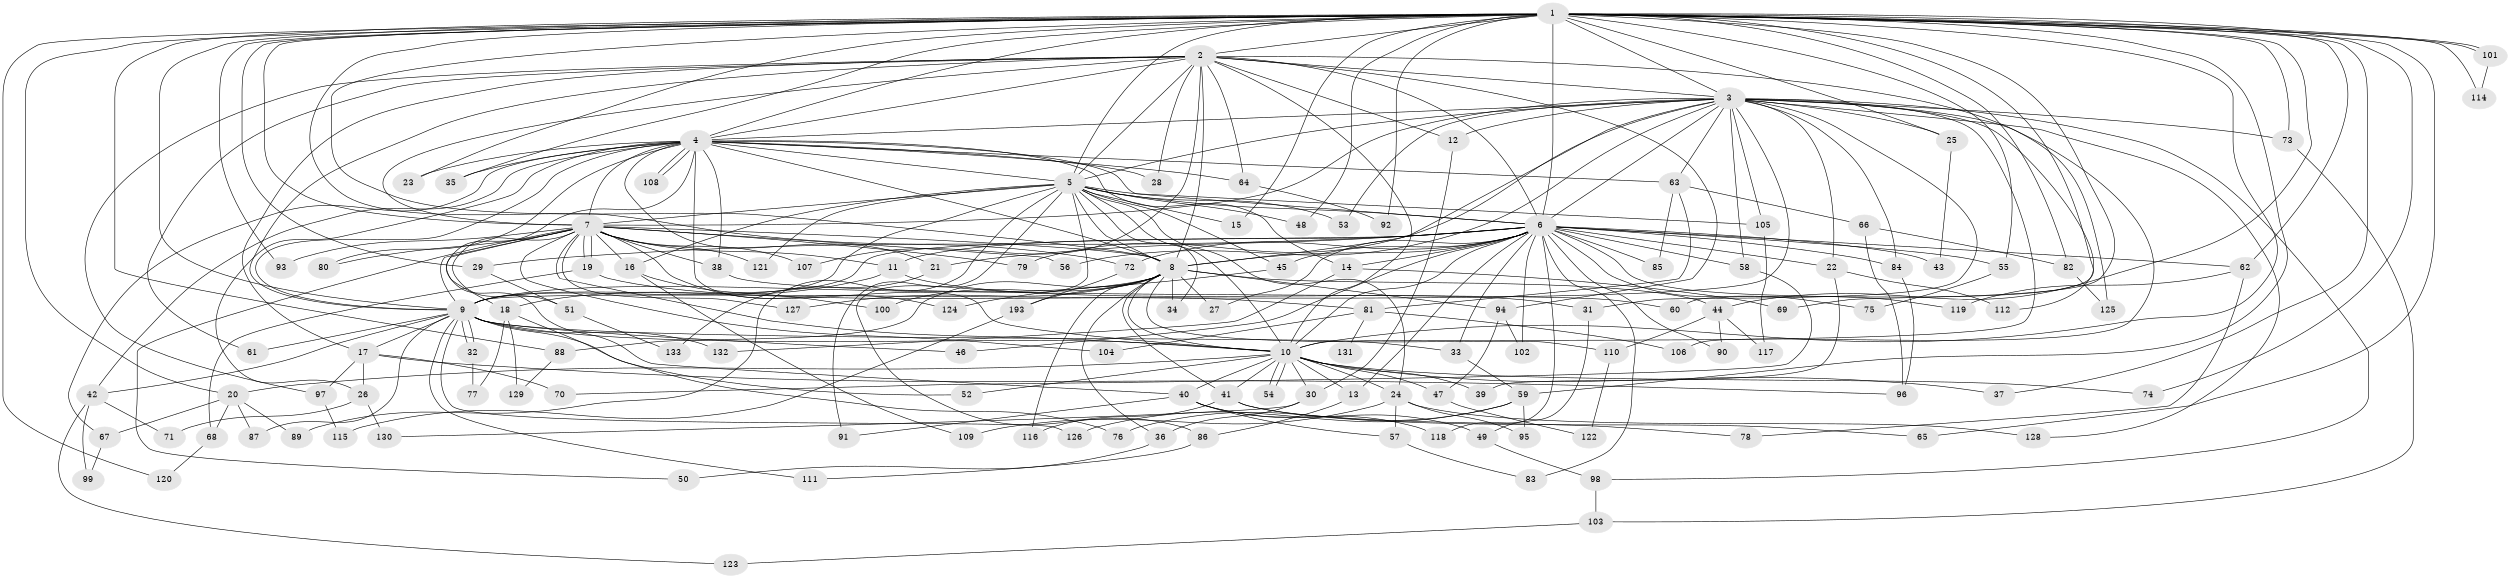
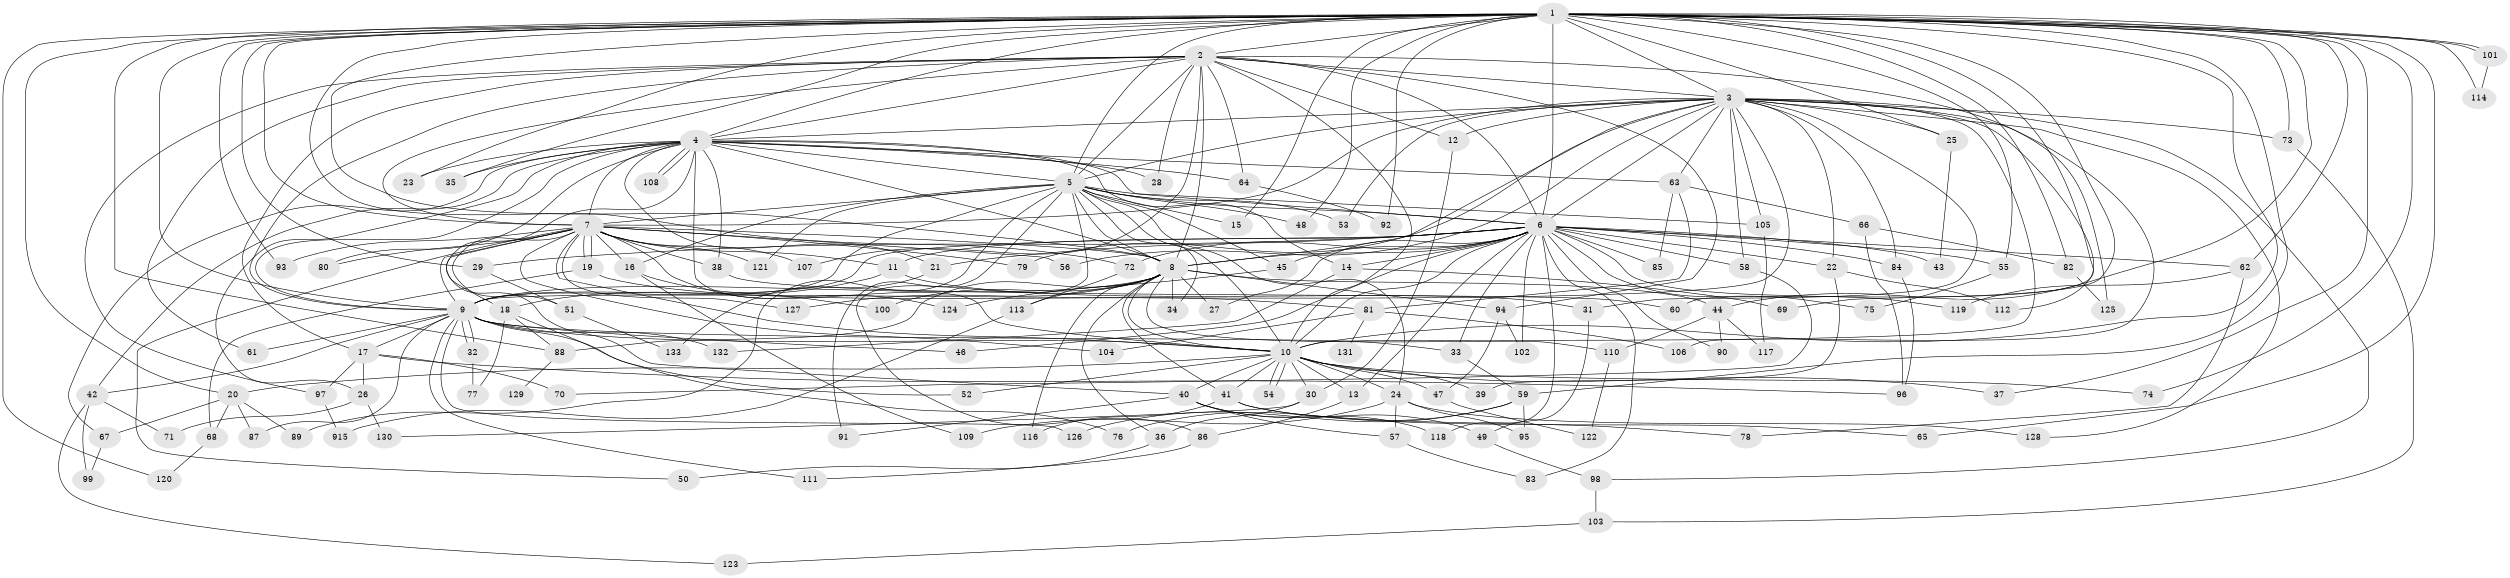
(1017, 310) -> (1017, 310)
(515, 352) -> (540, 337)
(340, 438) -> (340, 438)
